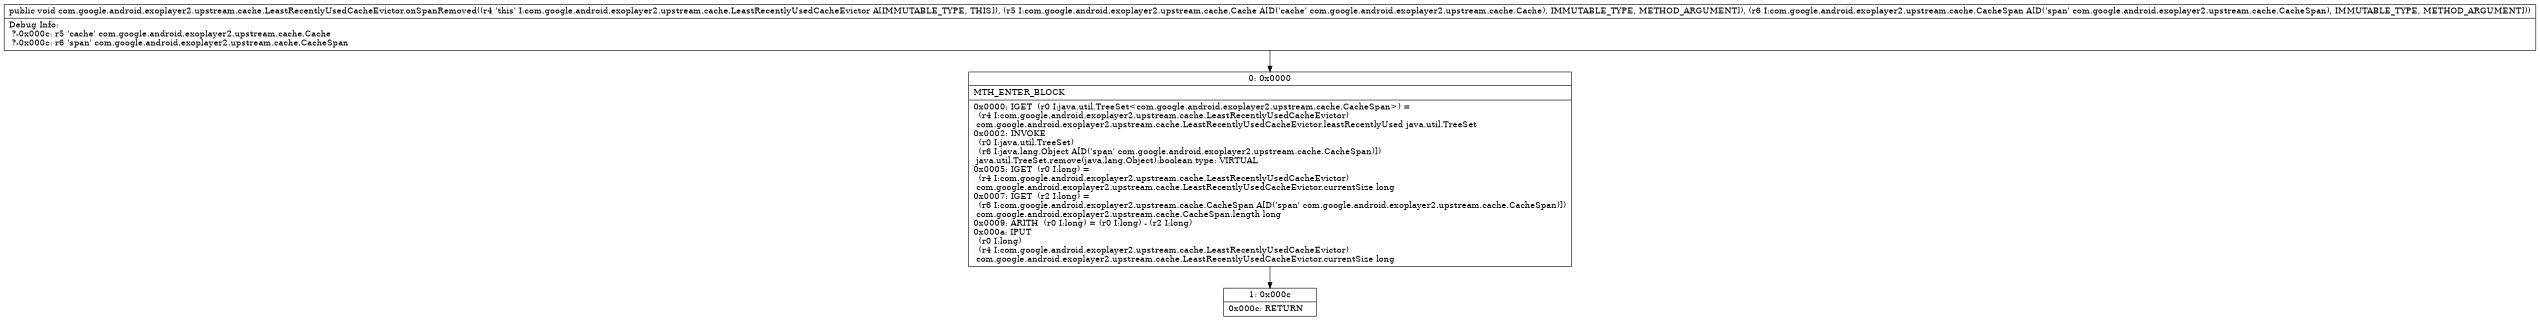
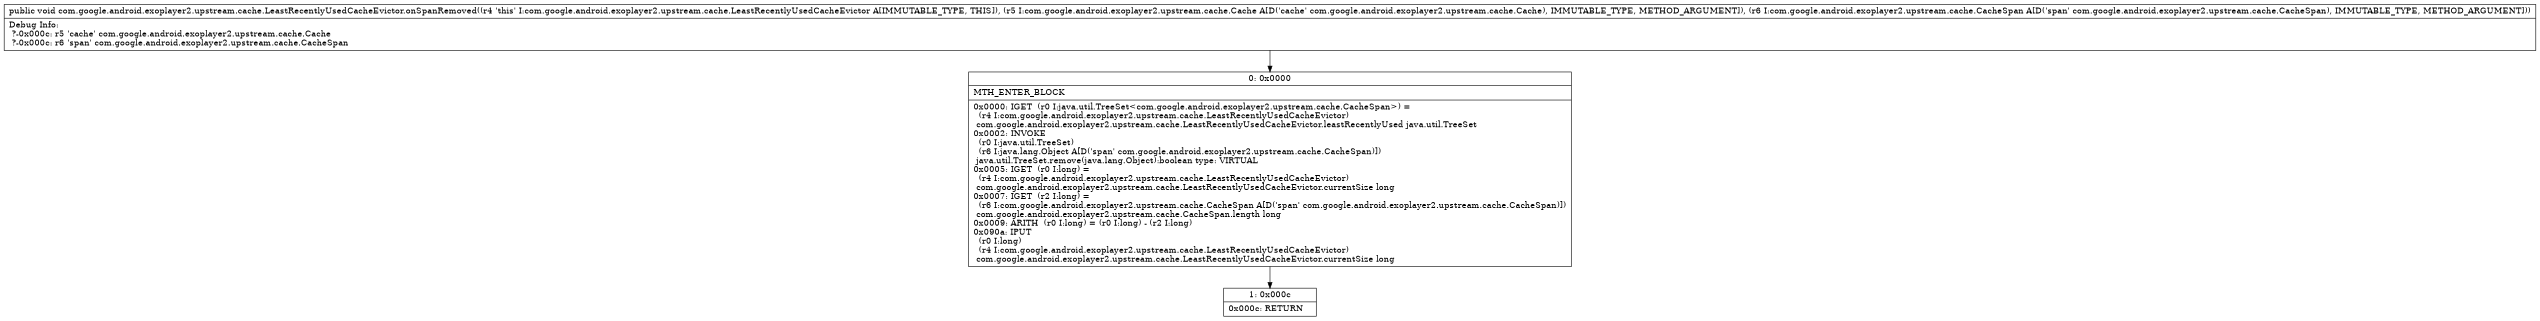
(1005, 232) -> (1005, 232)
